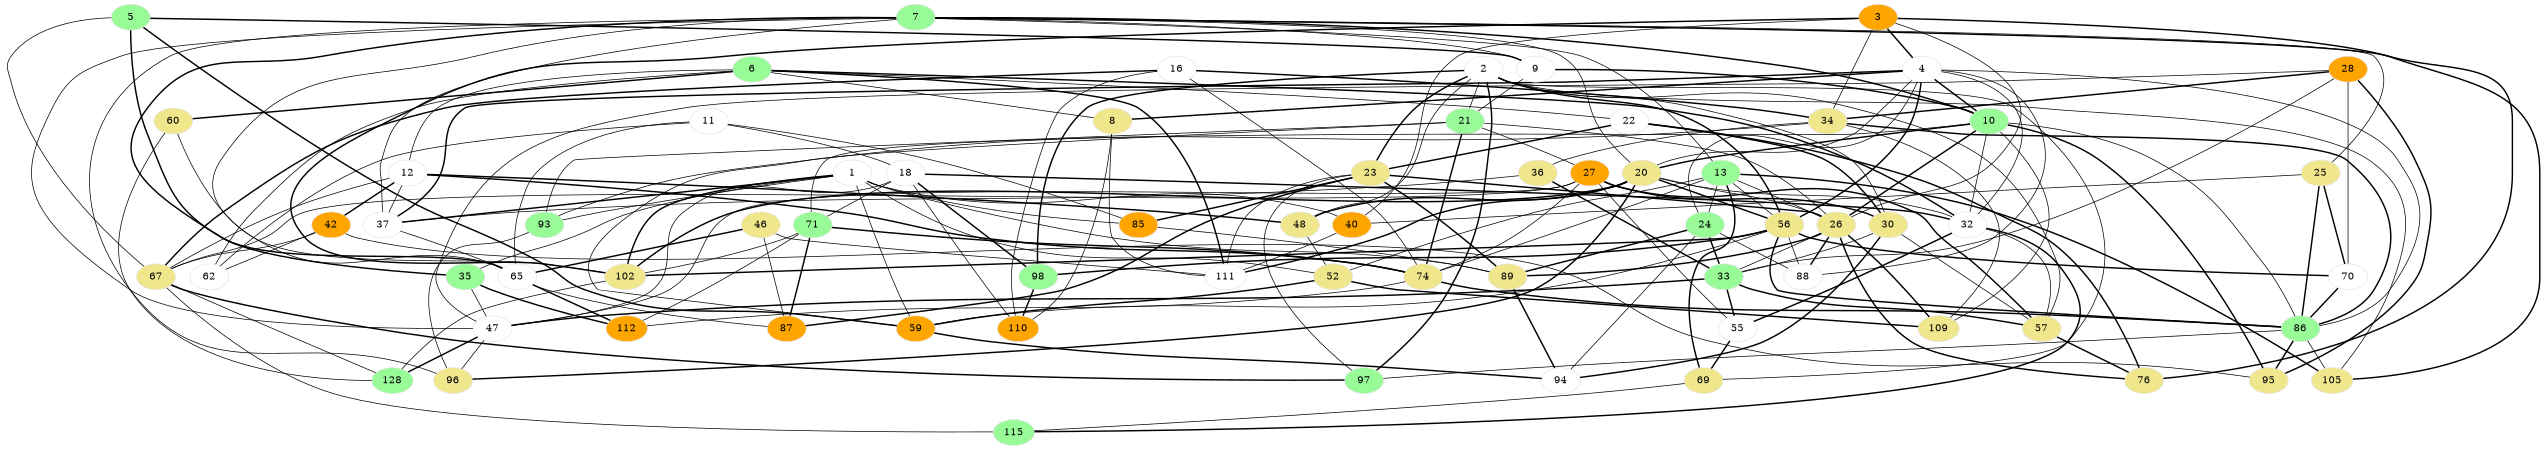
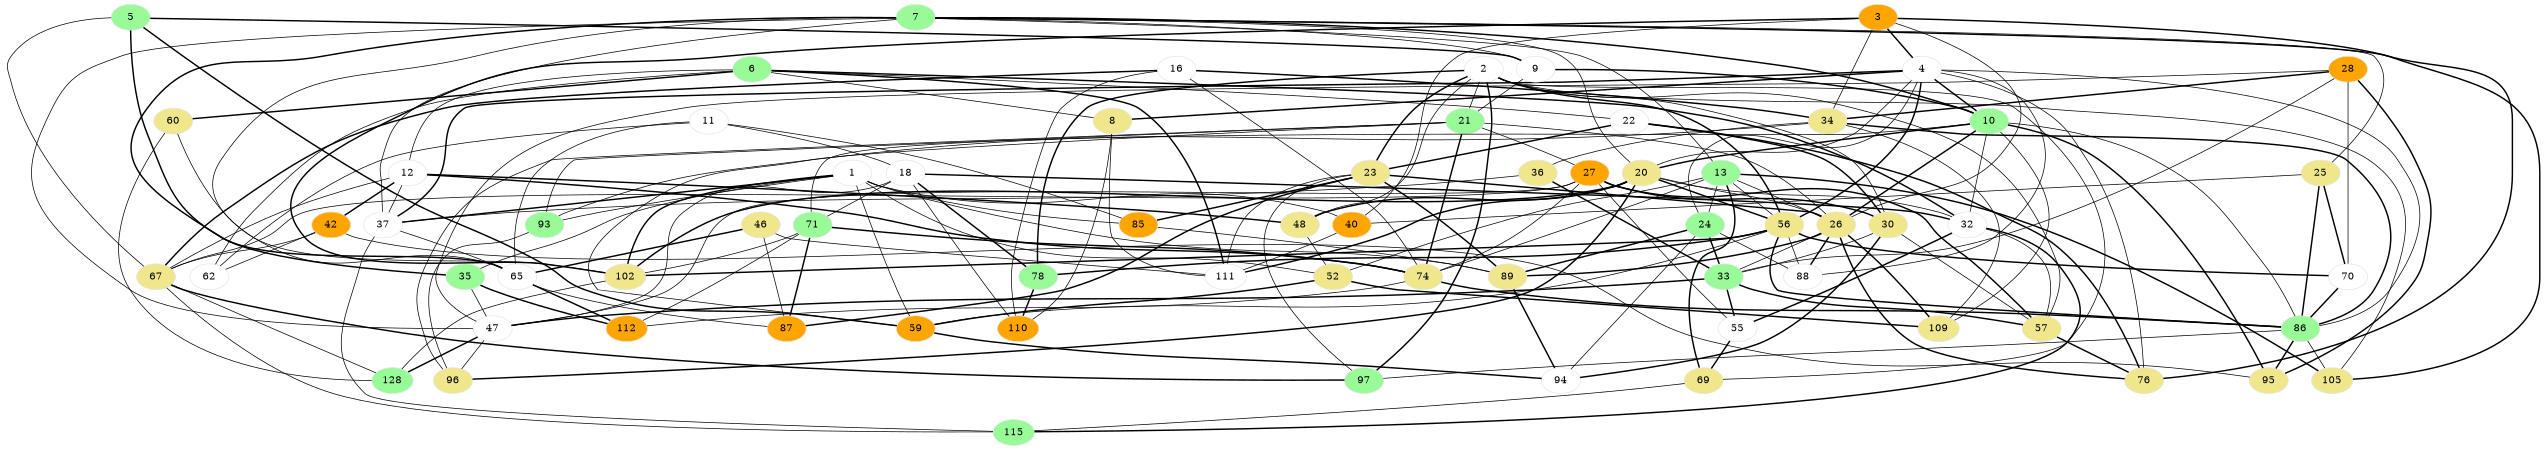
(198, 49) -> (564, 159)
(2021, 140) -> (2097, 178)
(1038, 277) -> (1038, 277)
none -> (593, 417)
